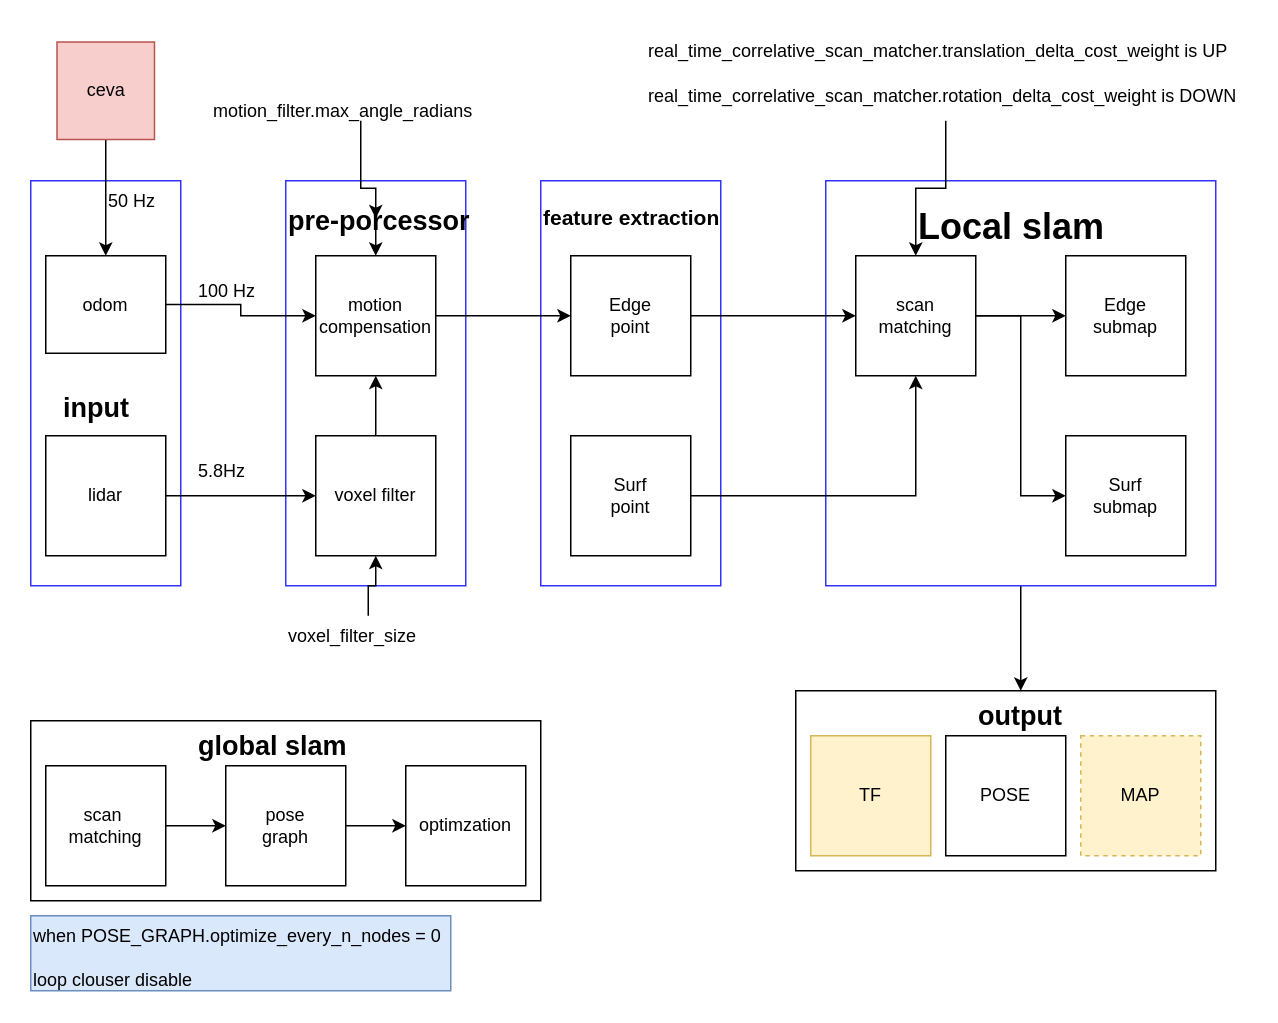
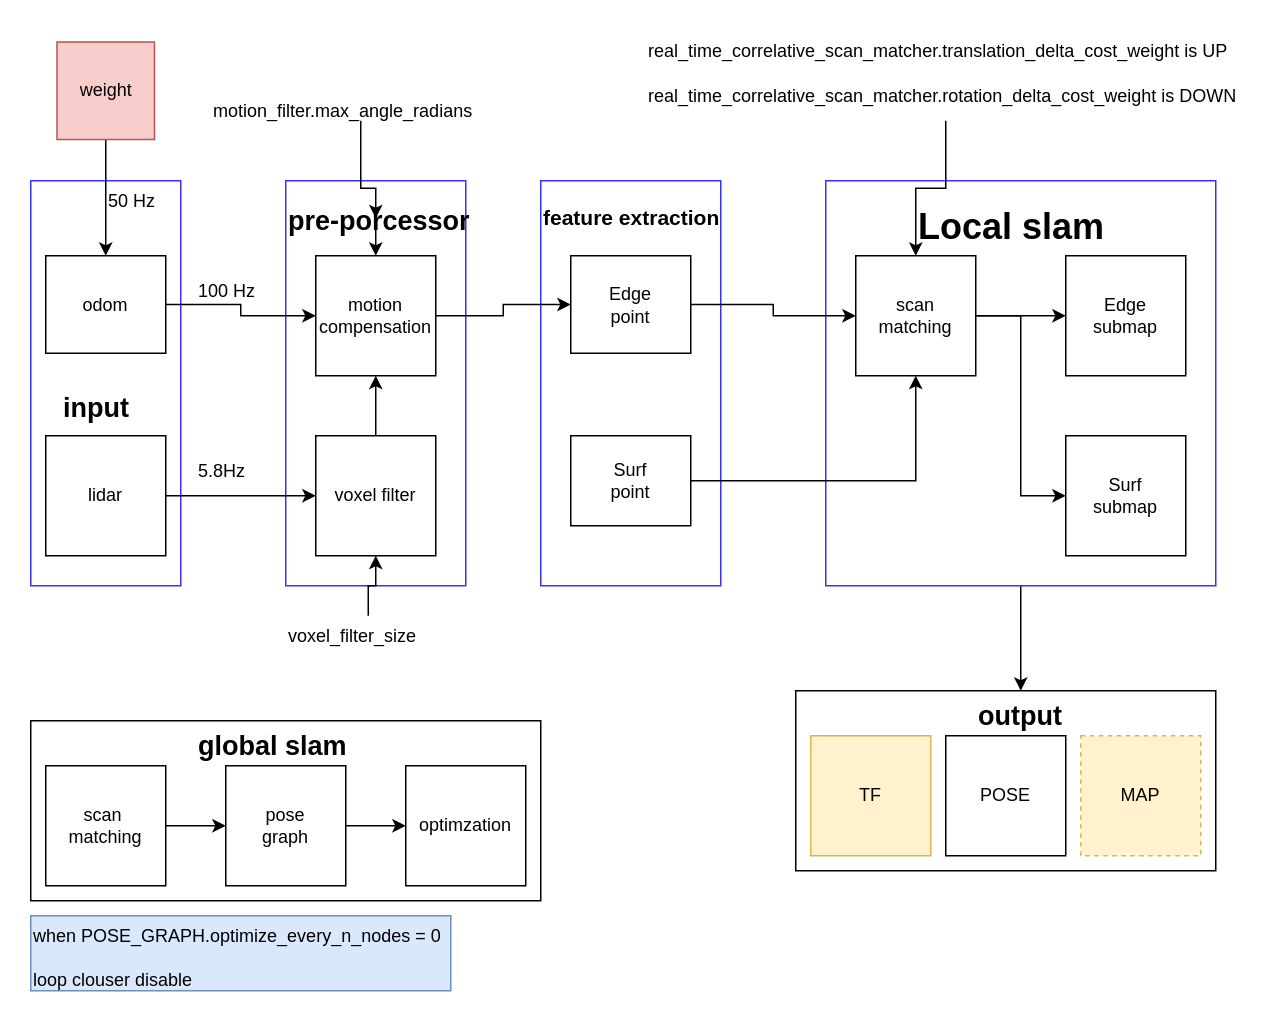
(107, 91) -> (107, 91)
(631, 316) -> (631, 305)
(631, 496) -> (631, 481)
